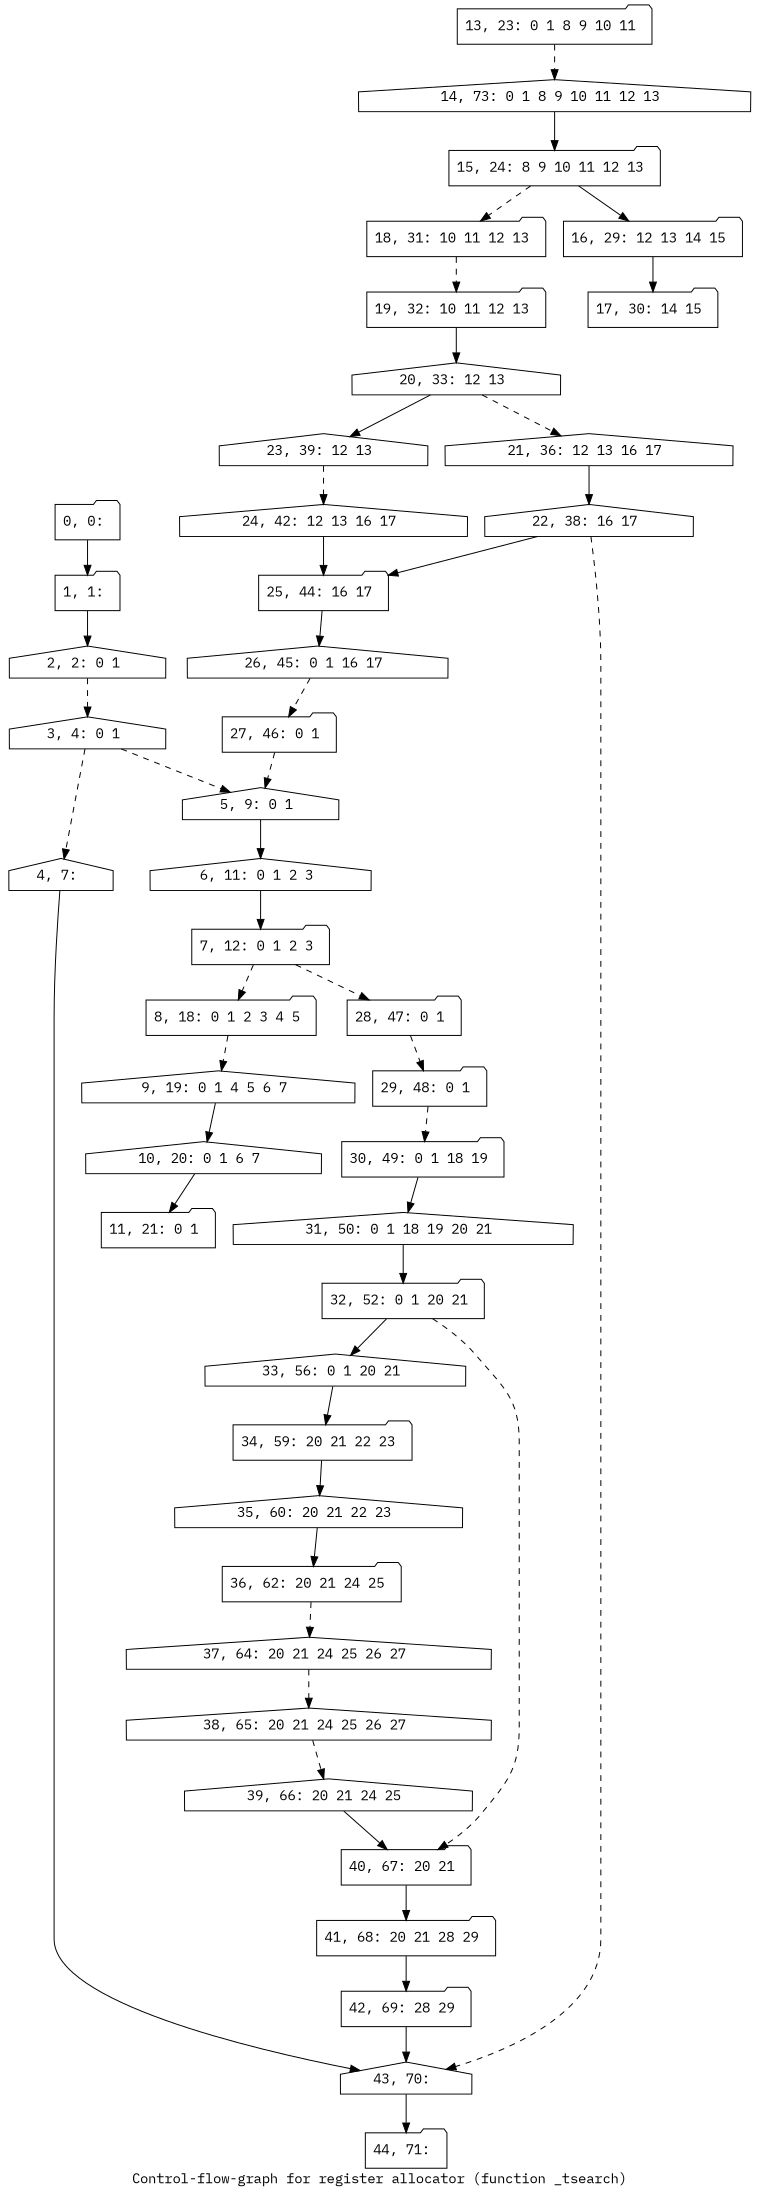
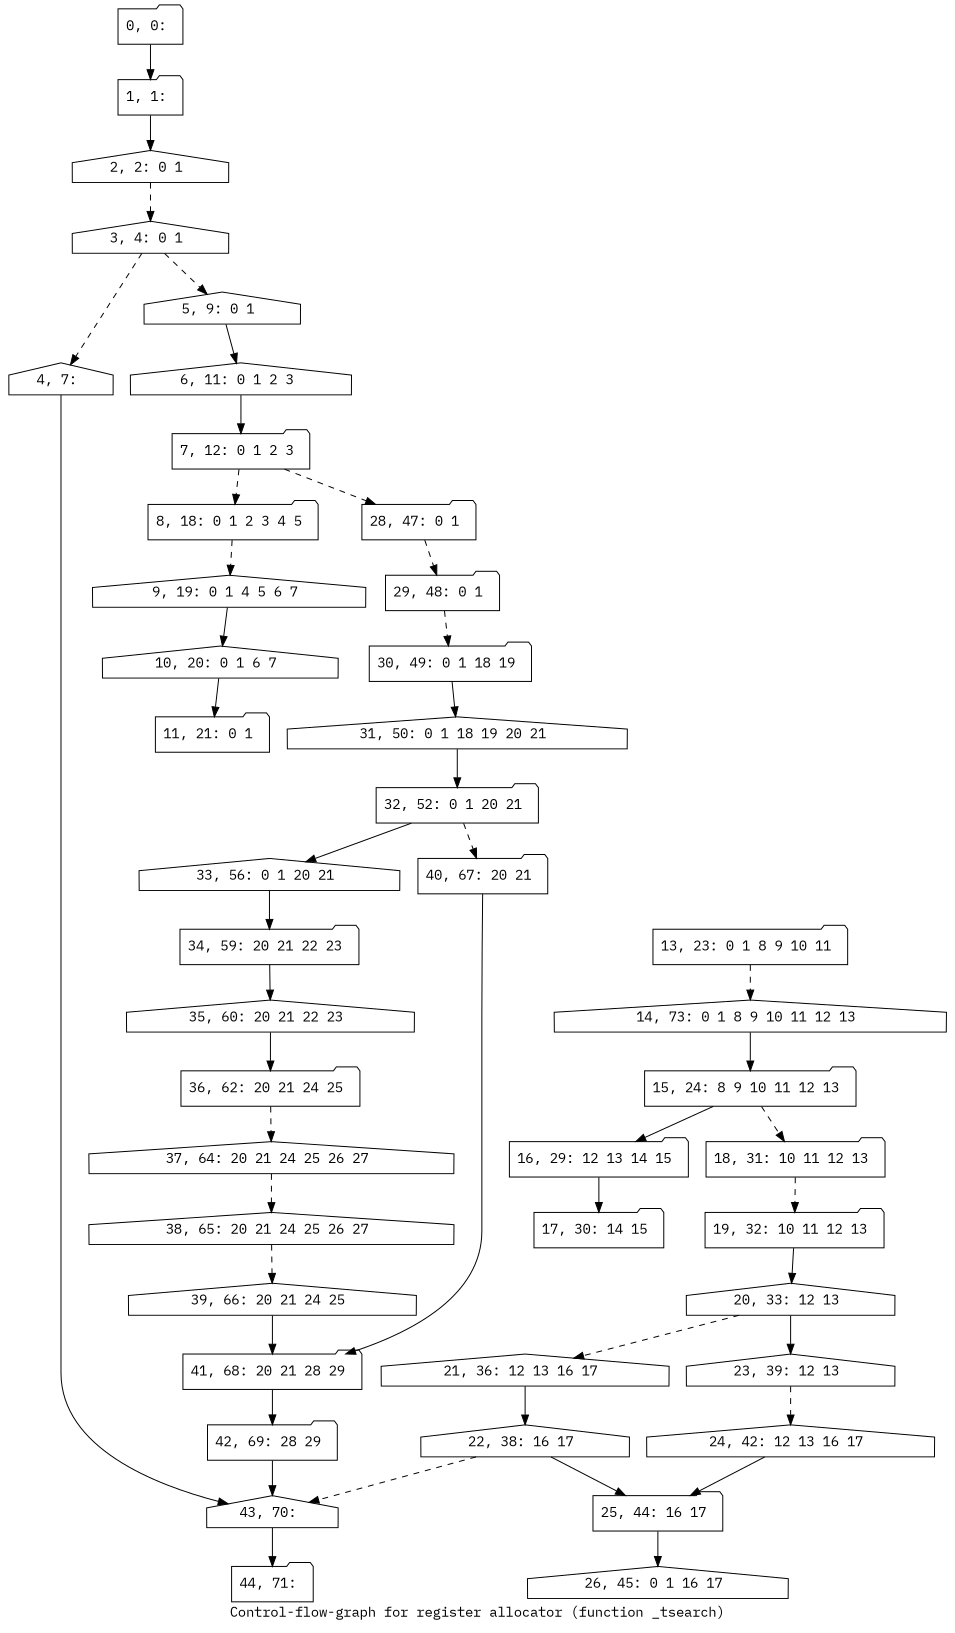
(279, 735) -> none
(362, 1827) -> (272, 1330)
